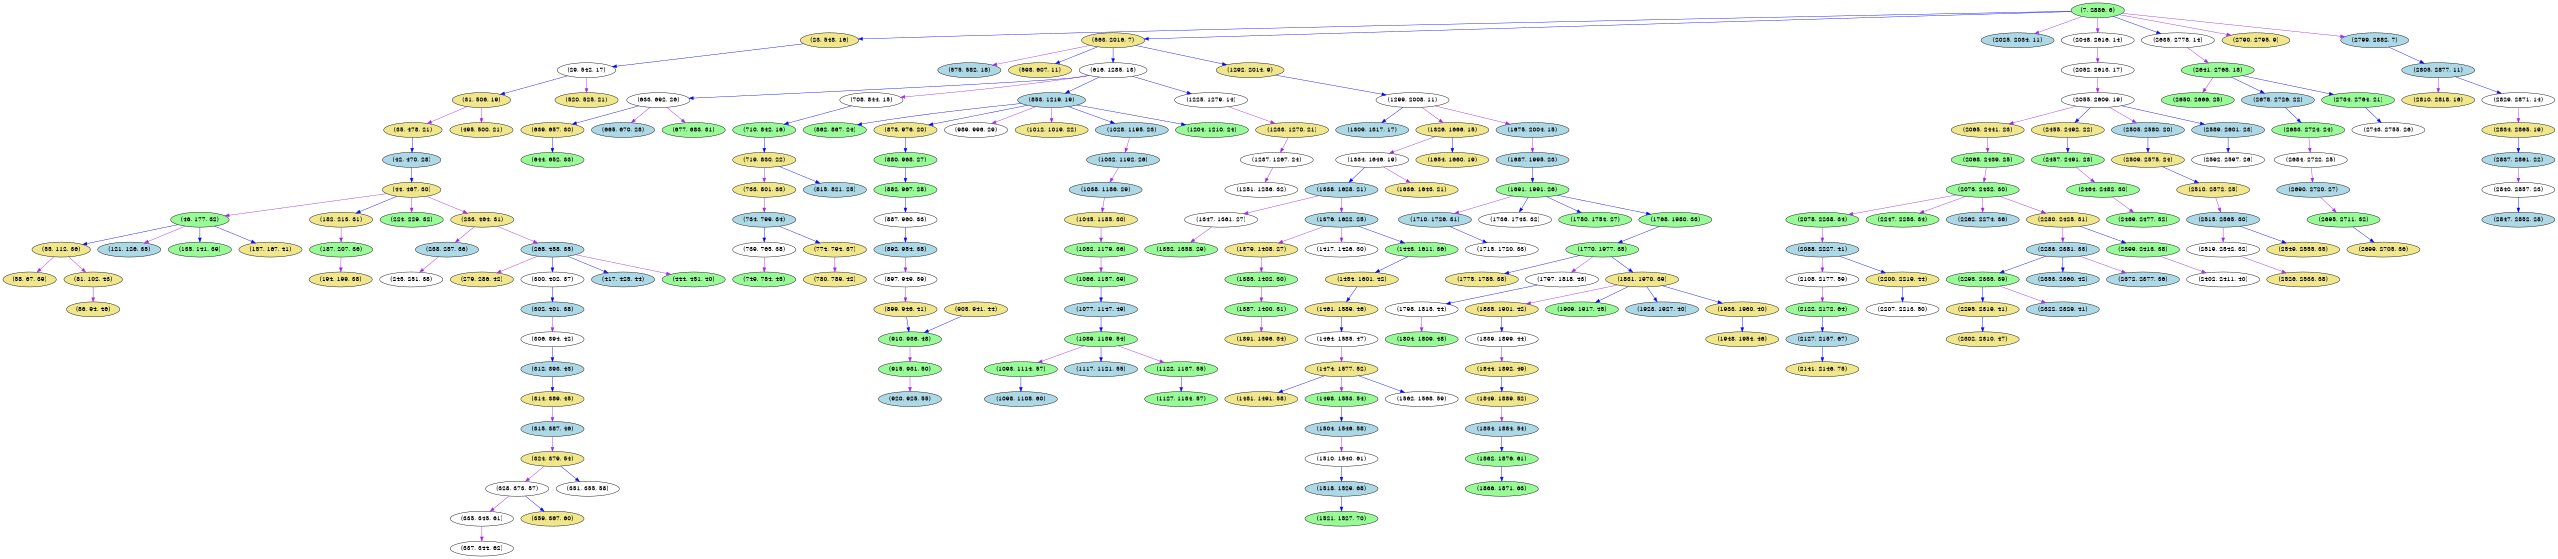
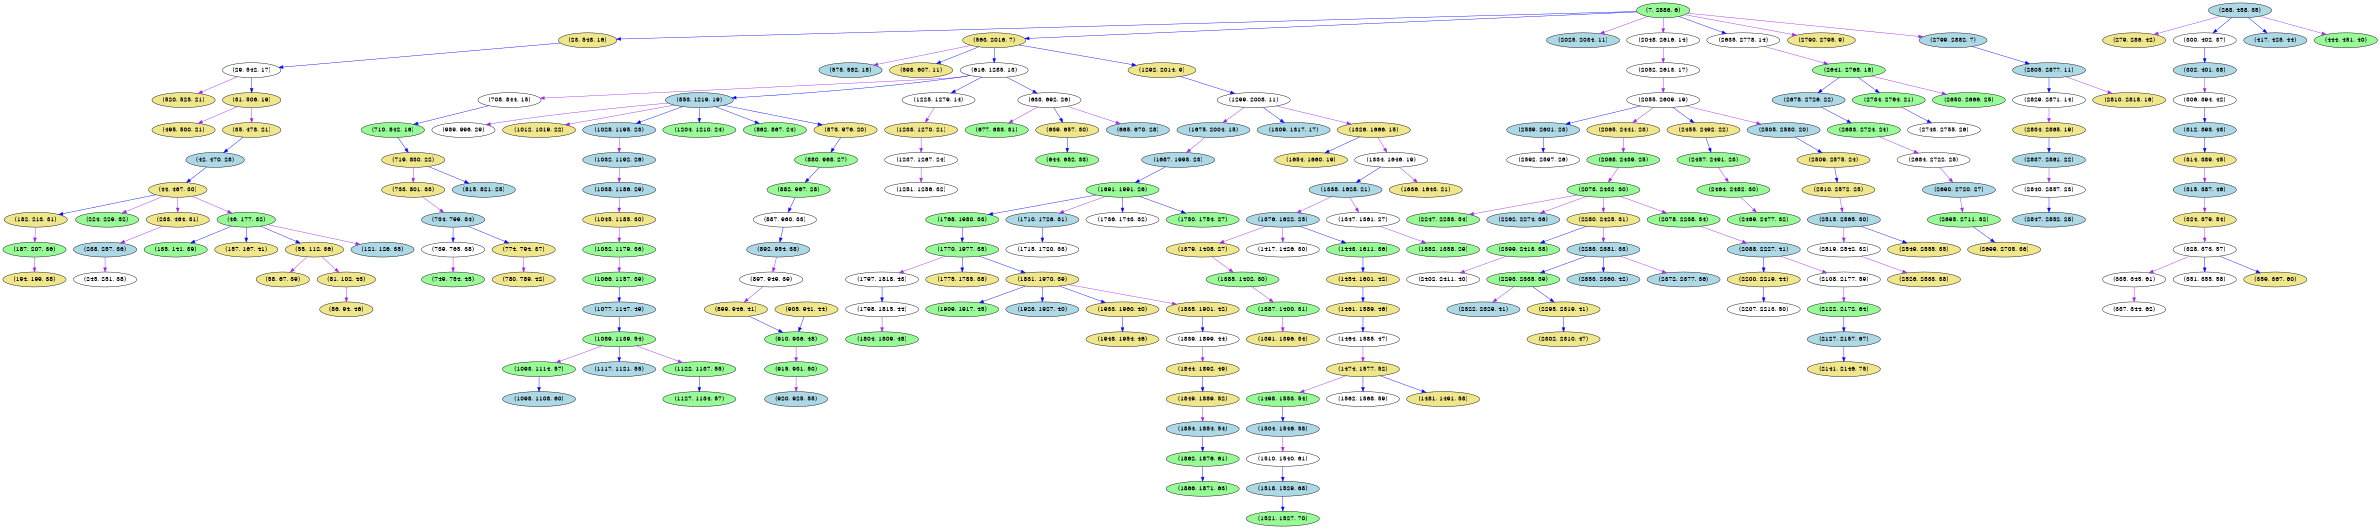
(516, 234) -> none
(568, 472) -> (2205, 262)
